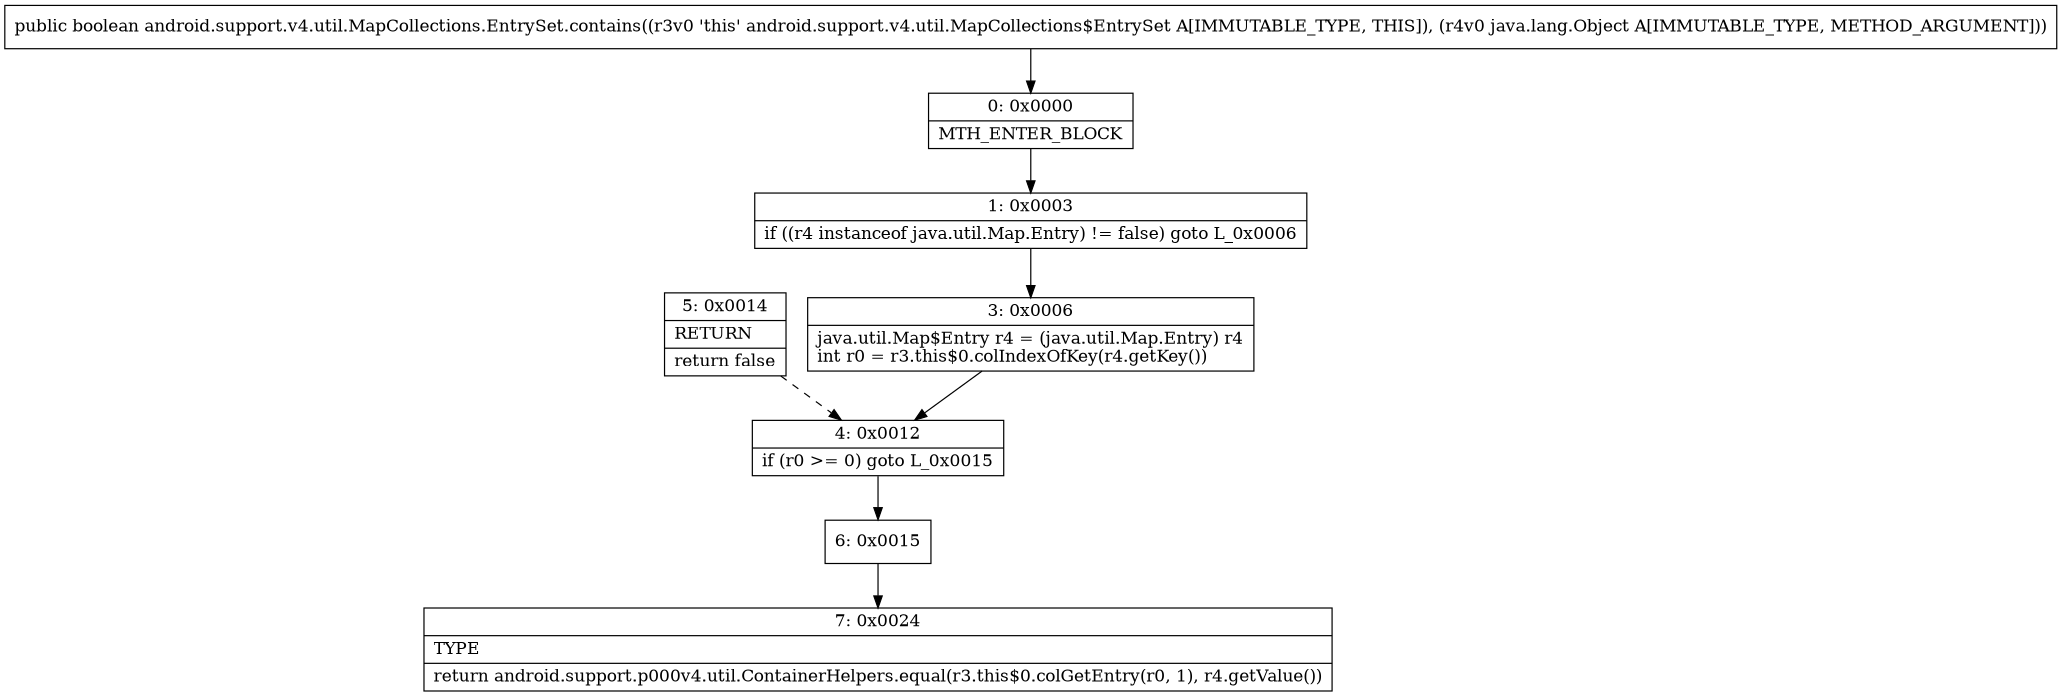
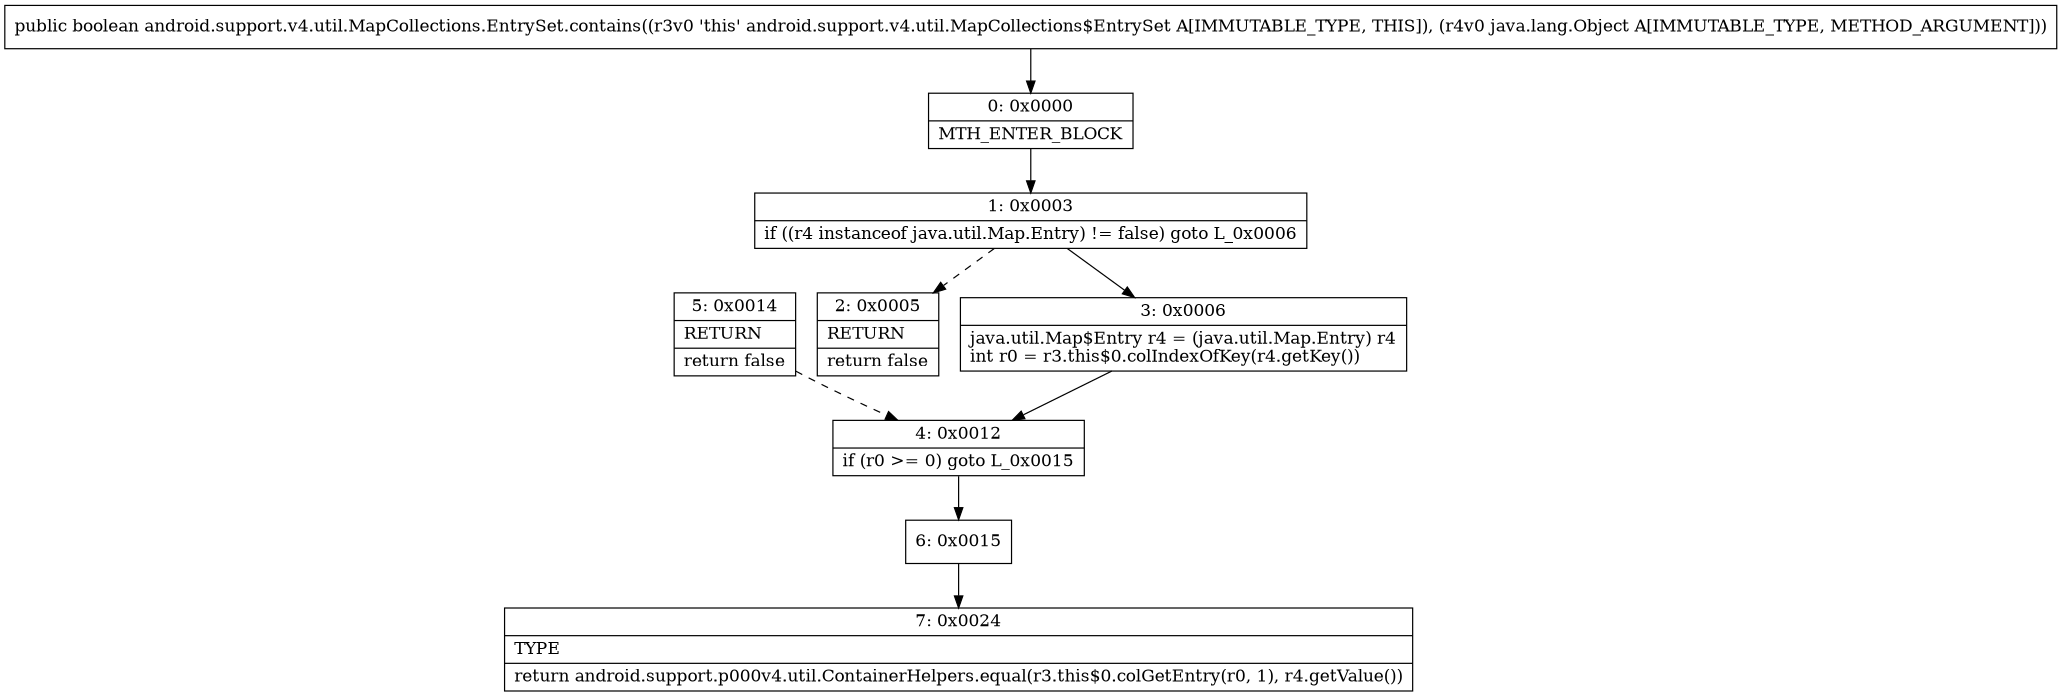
none -> (878, 334)
